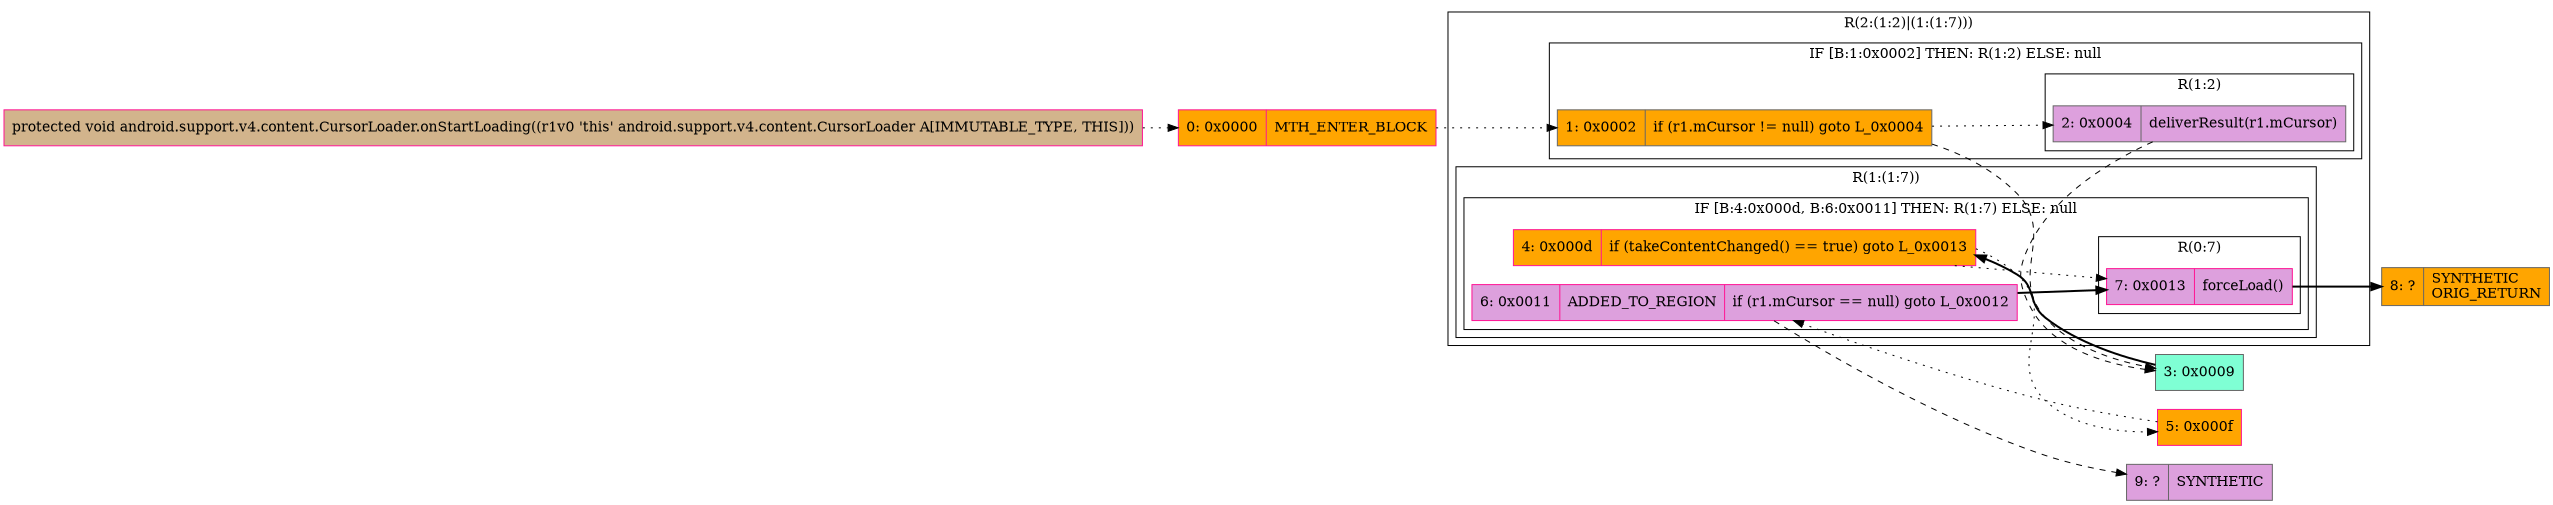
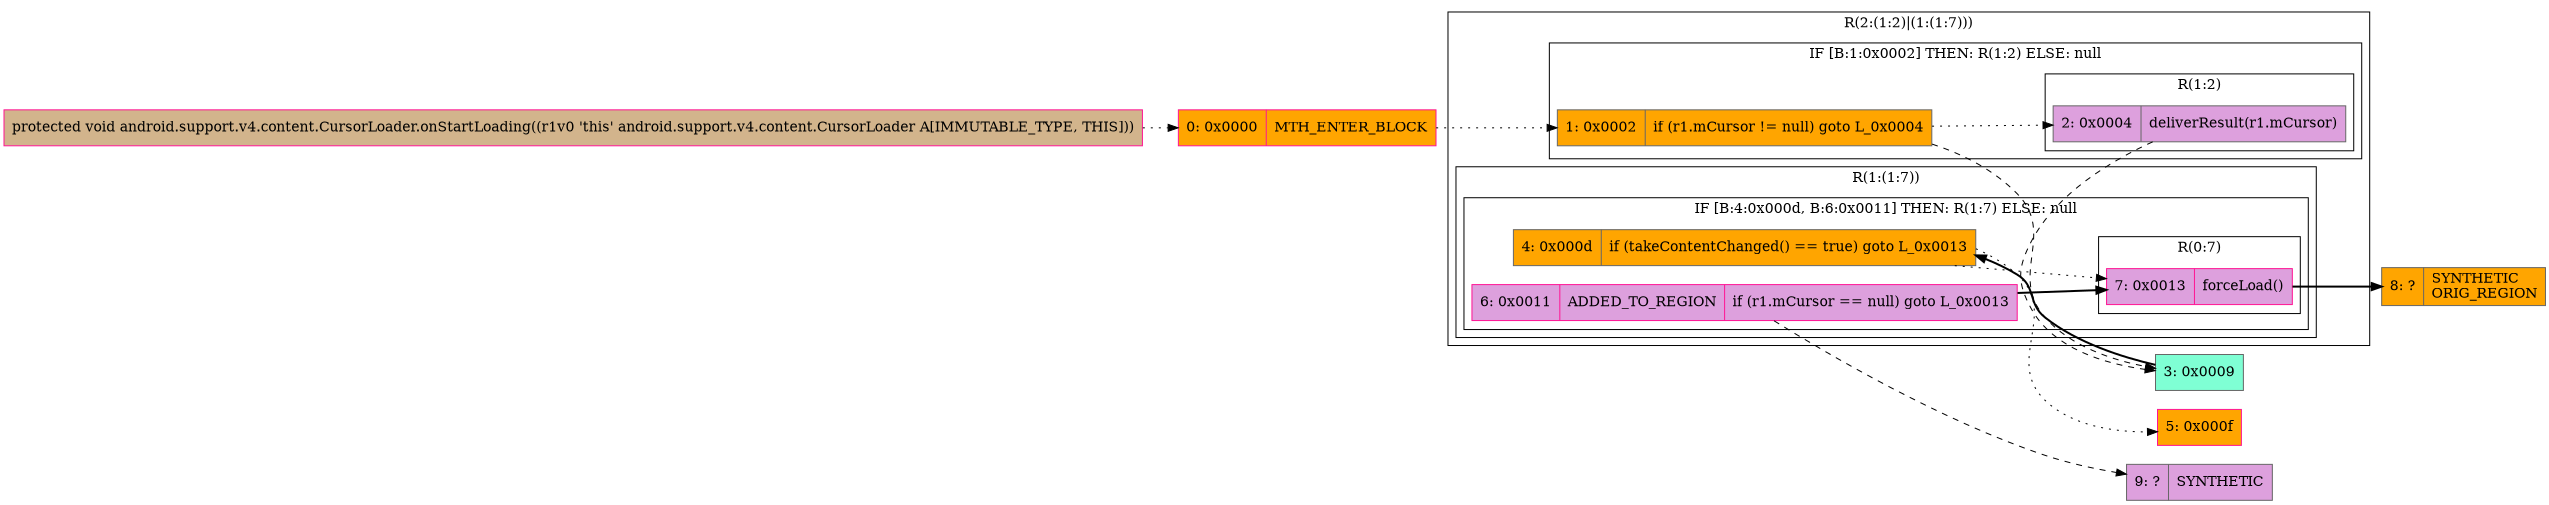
(1745, 248) -> (1745, 248)
(2487, 294) -> (2485, 294)
(1871, 302) -> (1871, 302)
(1978, 382) -> none
